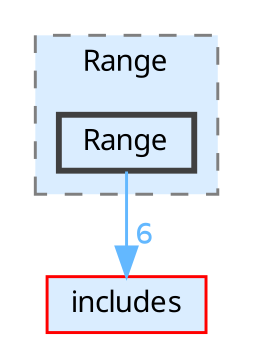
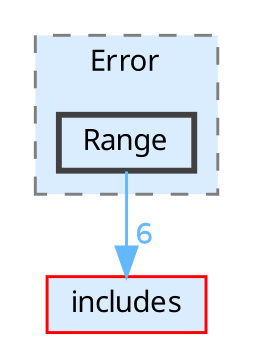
(127, 63) -> (127, 63)
